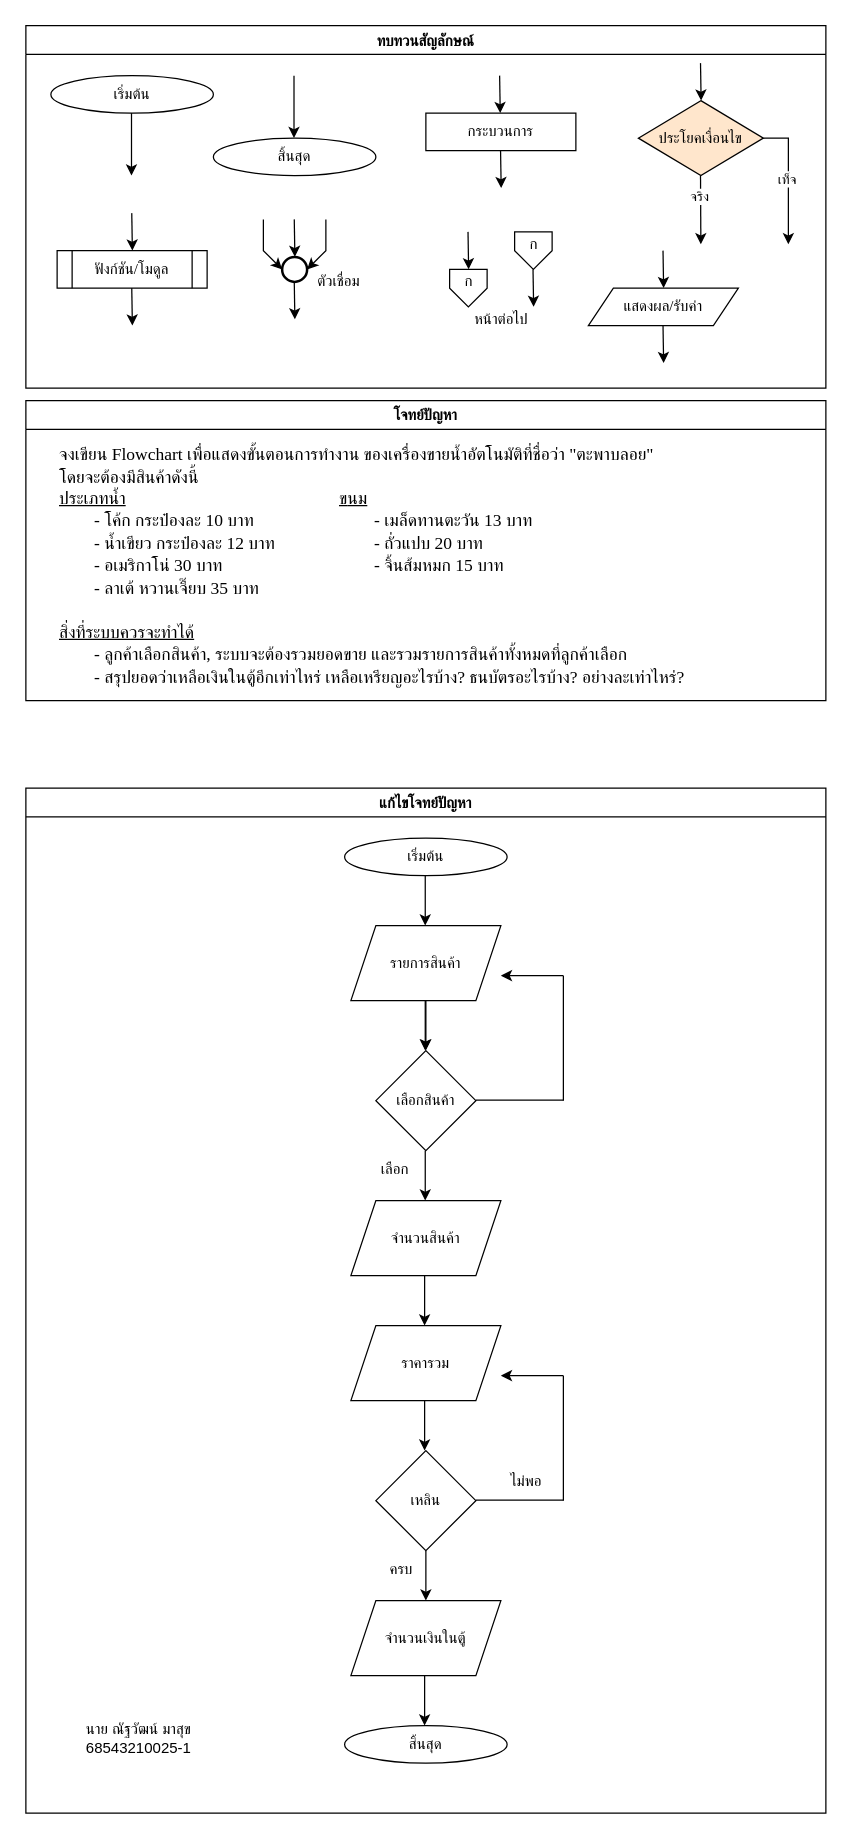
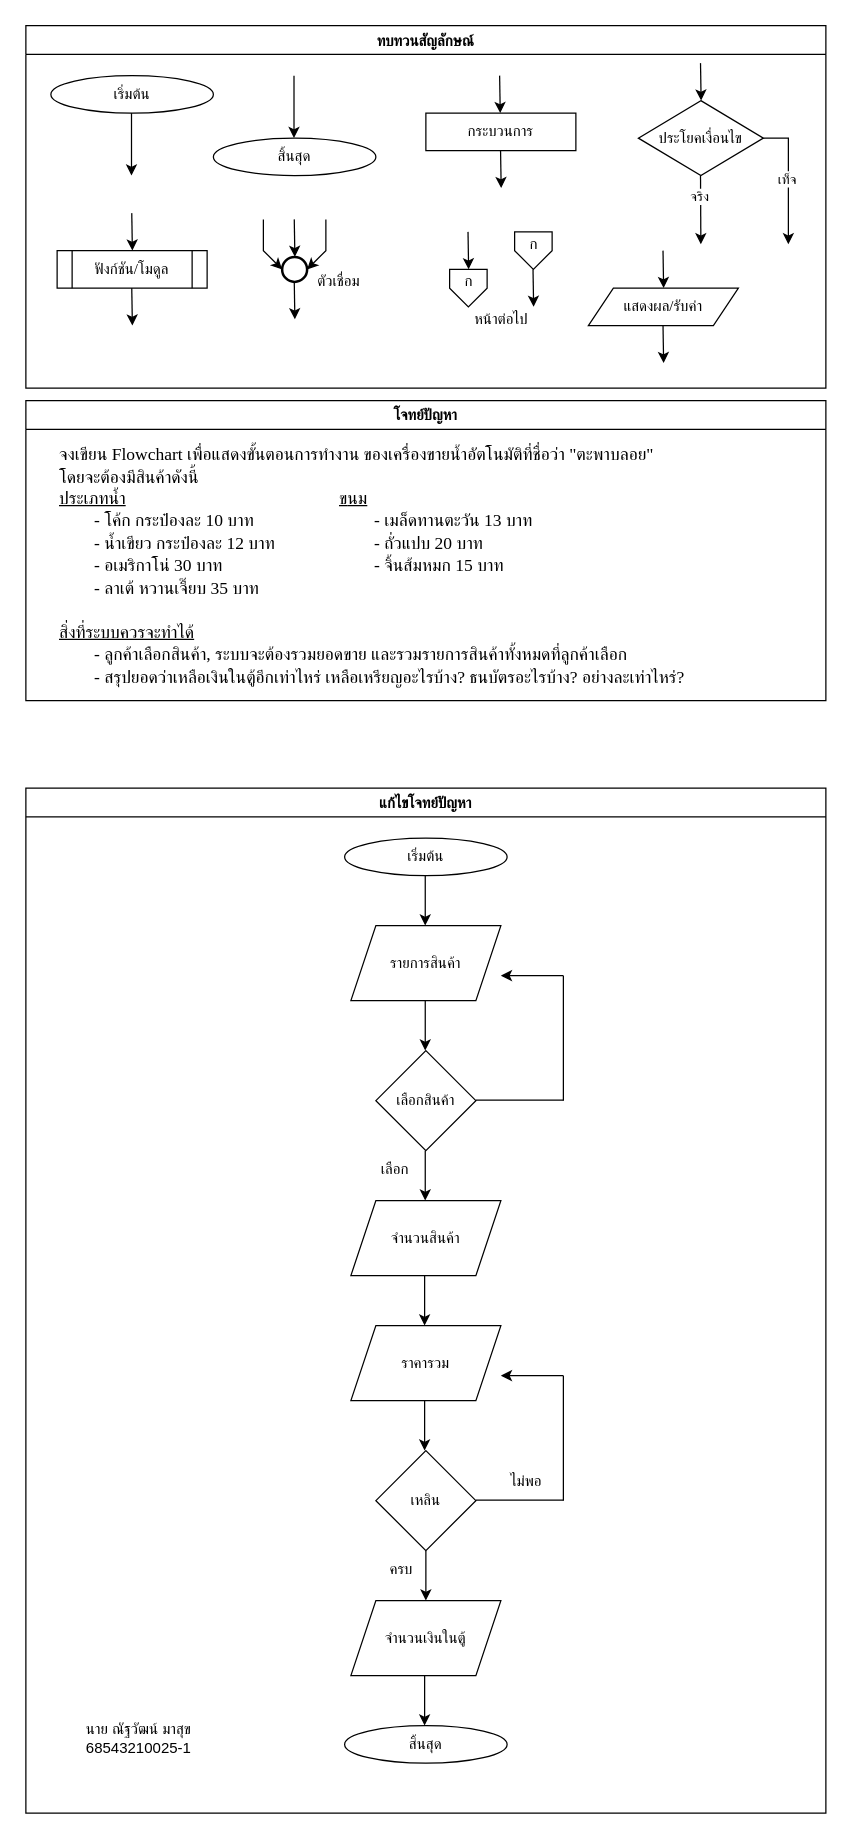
(701, 138) -> (701, 138)
(426, 1043) -> none
